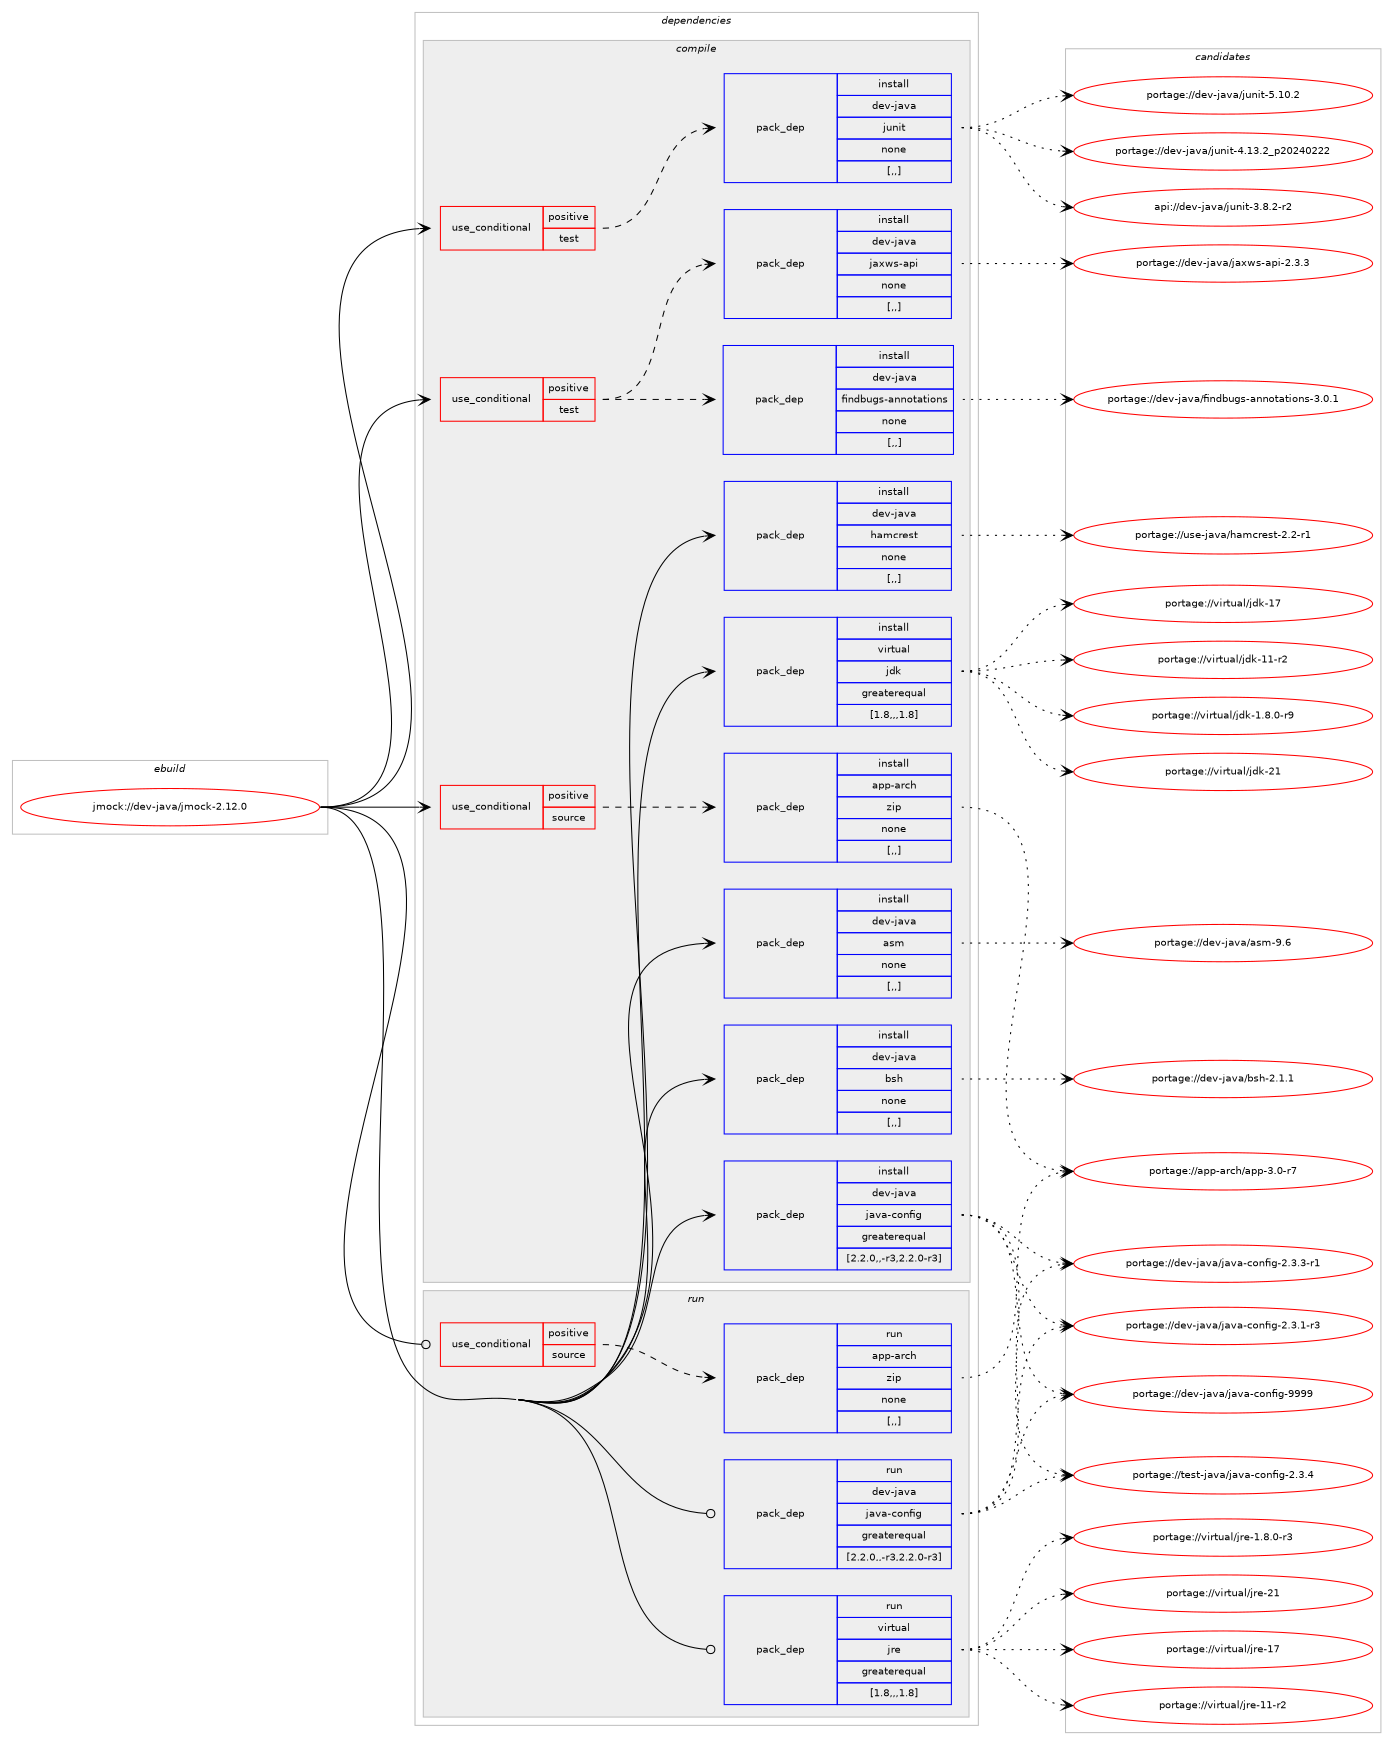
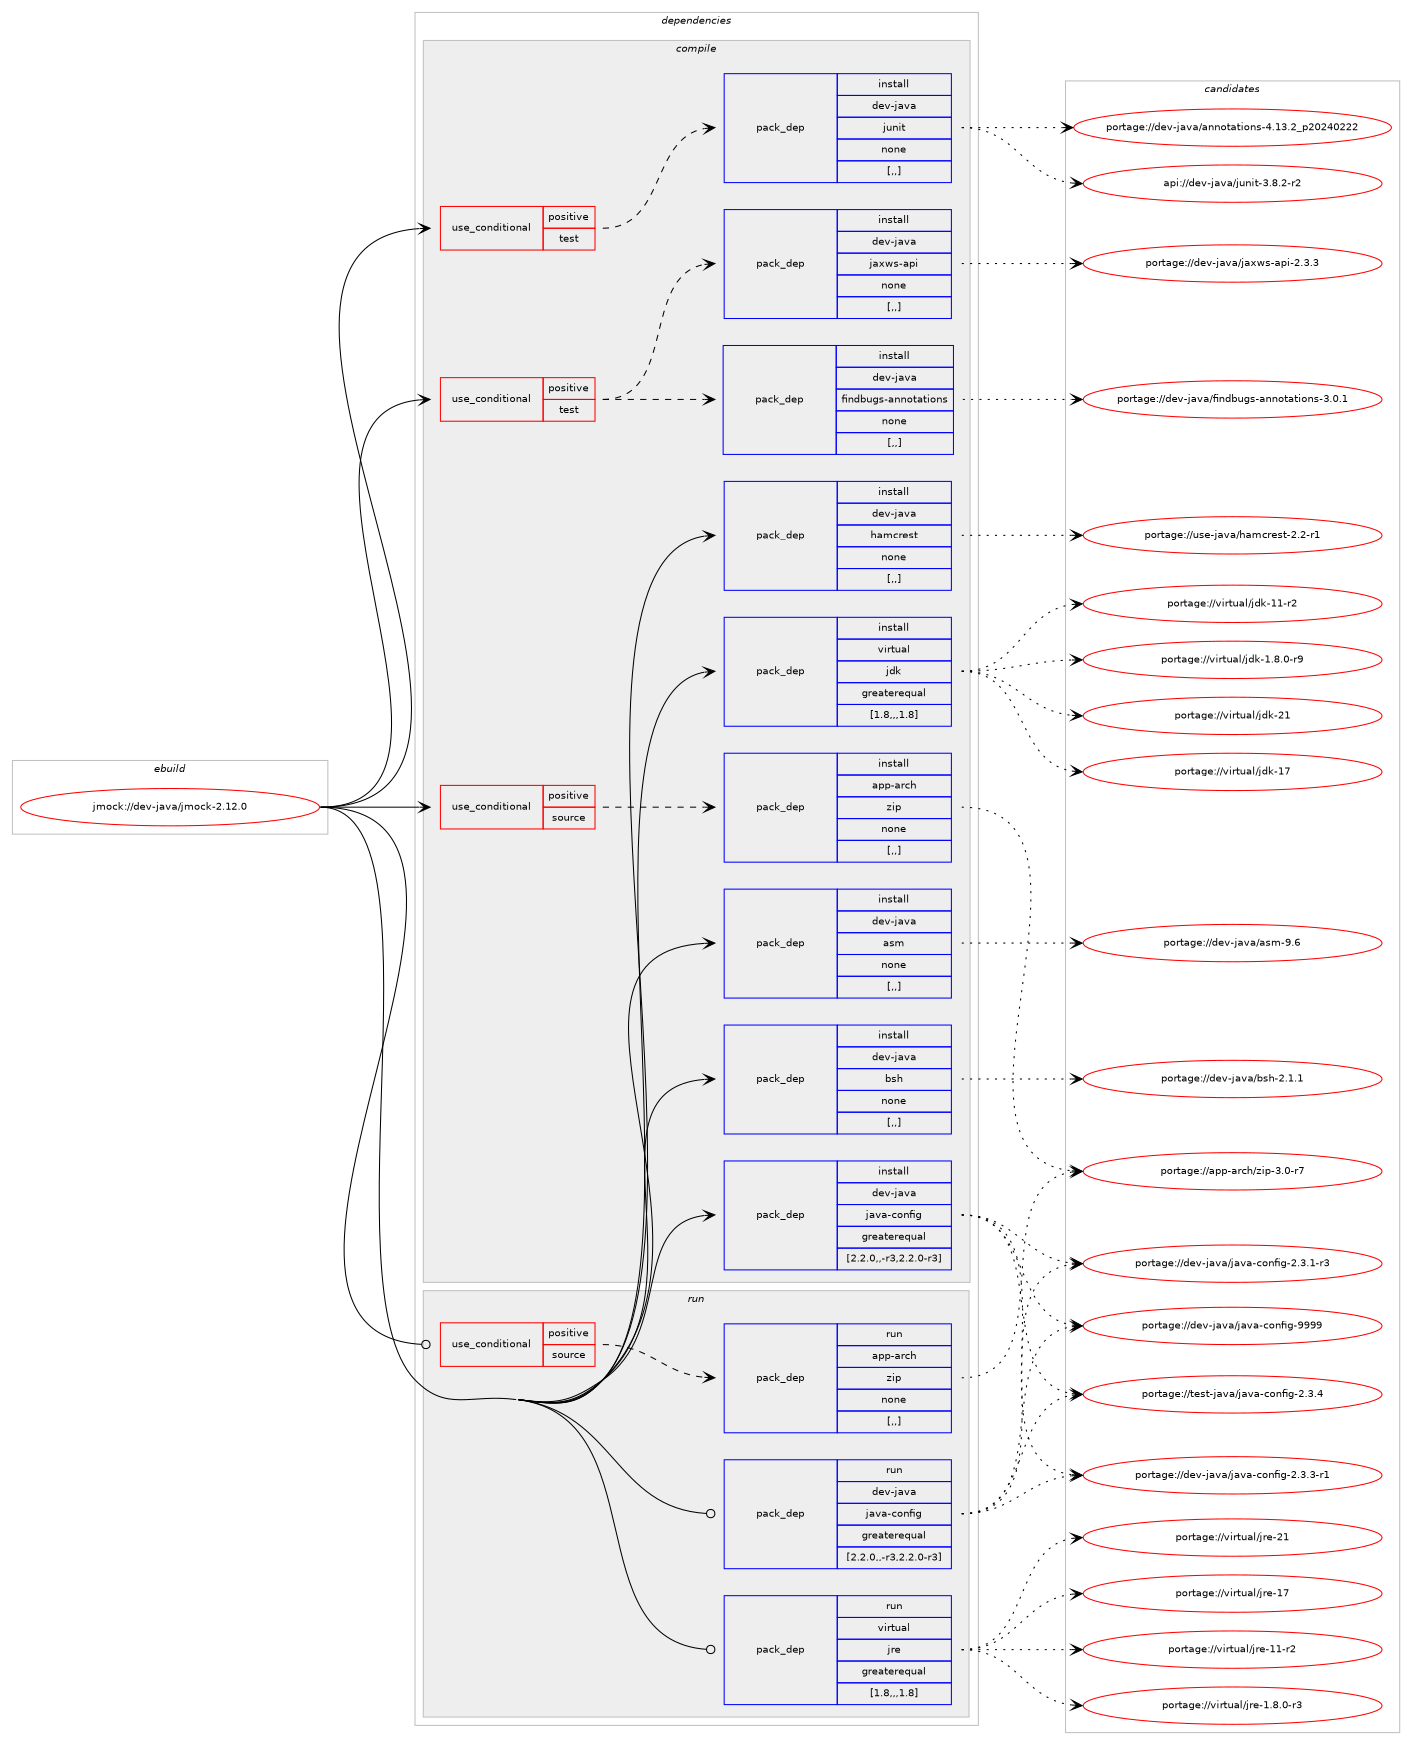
(1223, 95) -> none
(1223, 151) -> (1233, 128)
(1223, 1171) -> (1233, 1171)
